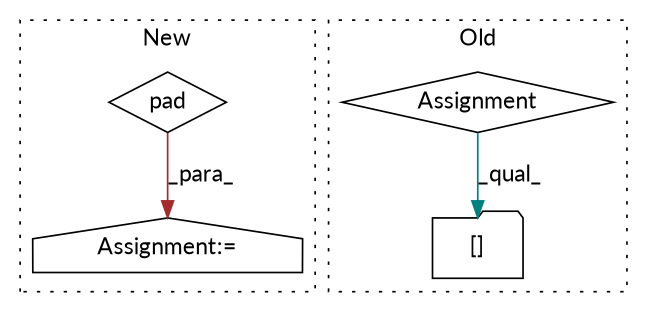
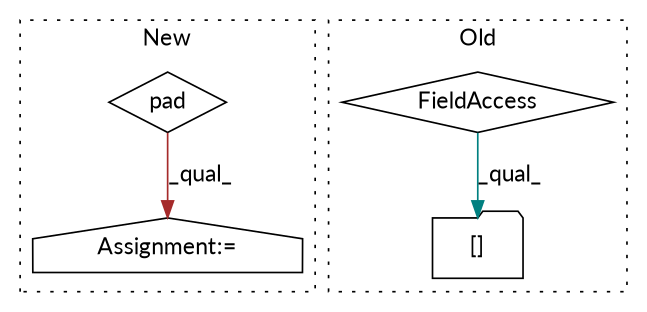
(478, 102) -> (478, 102)
(201, 175) -> (201, 175)
